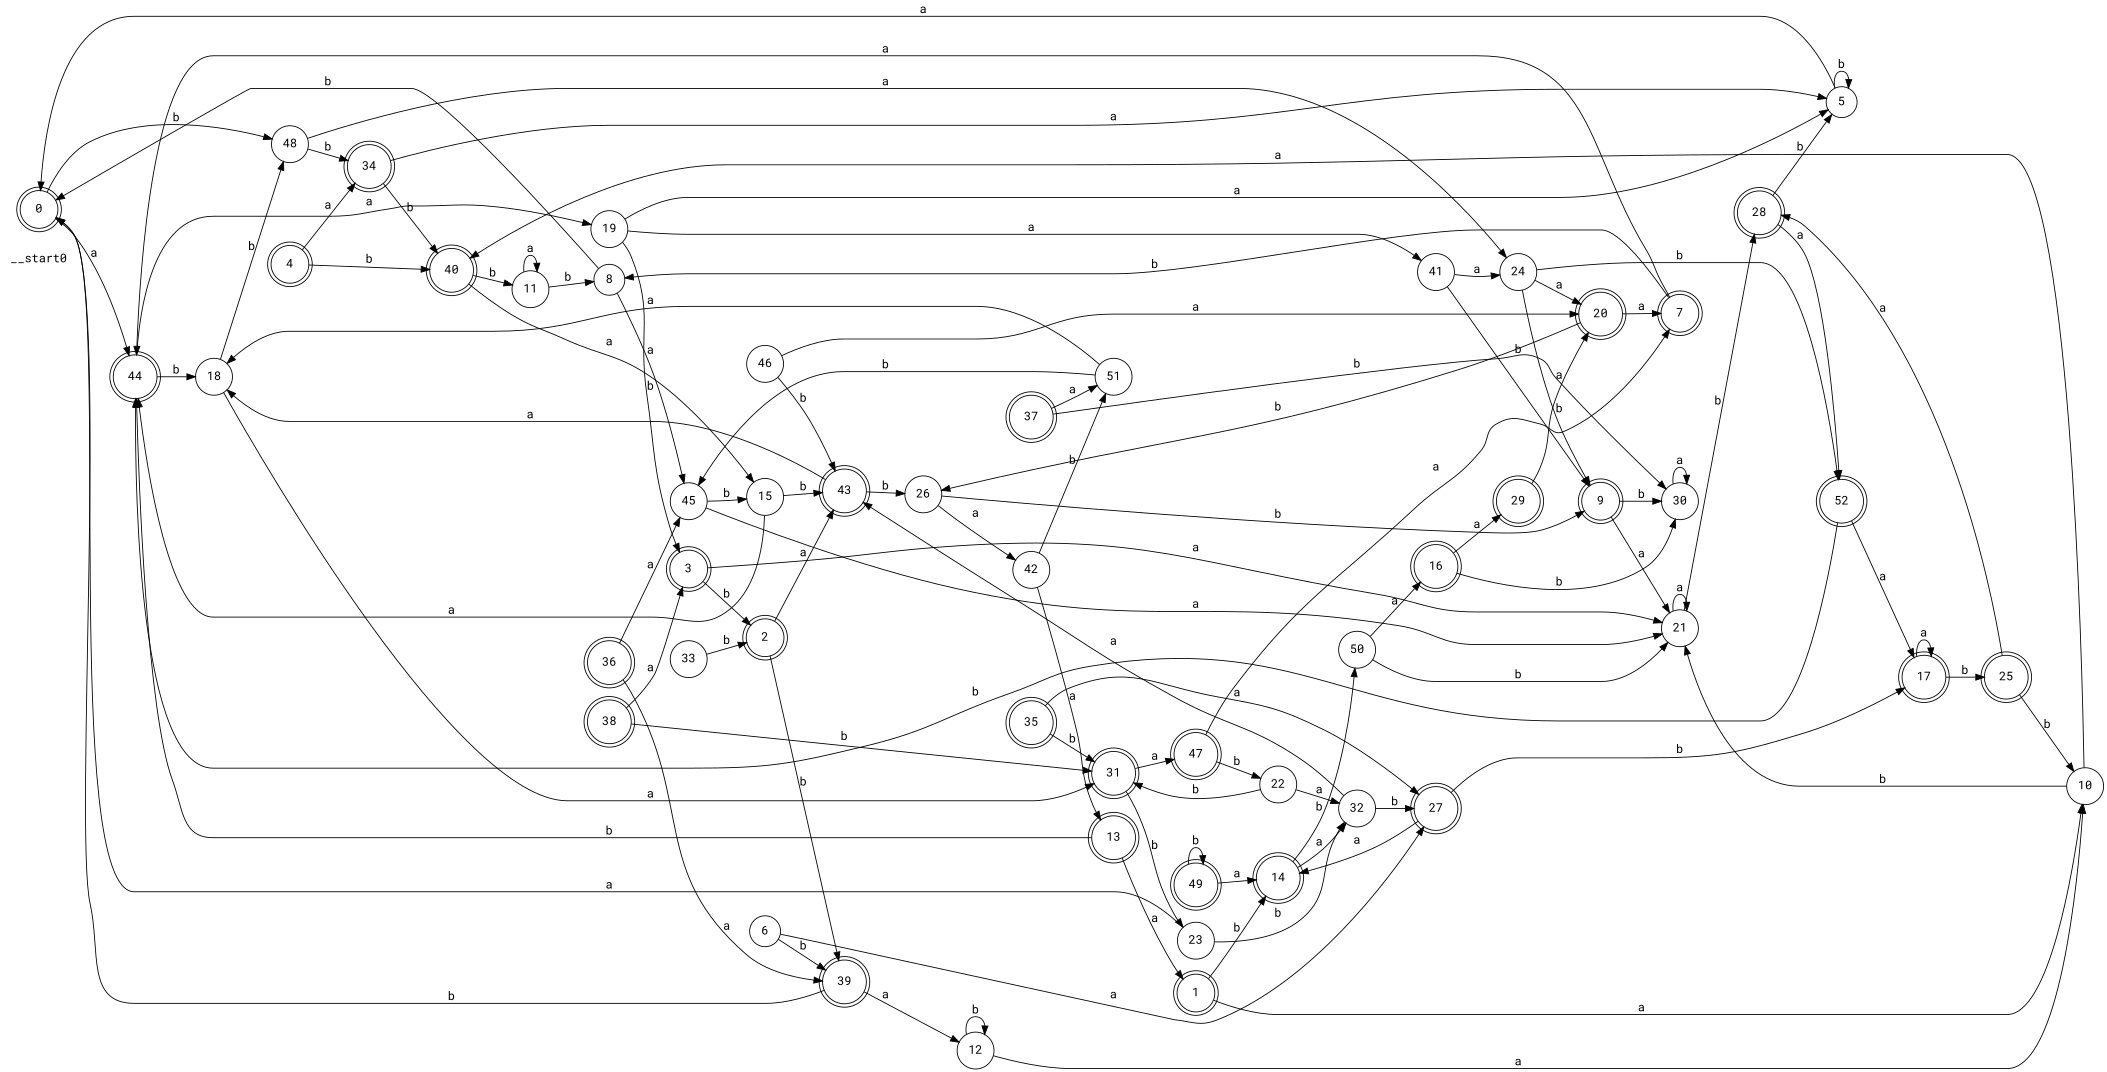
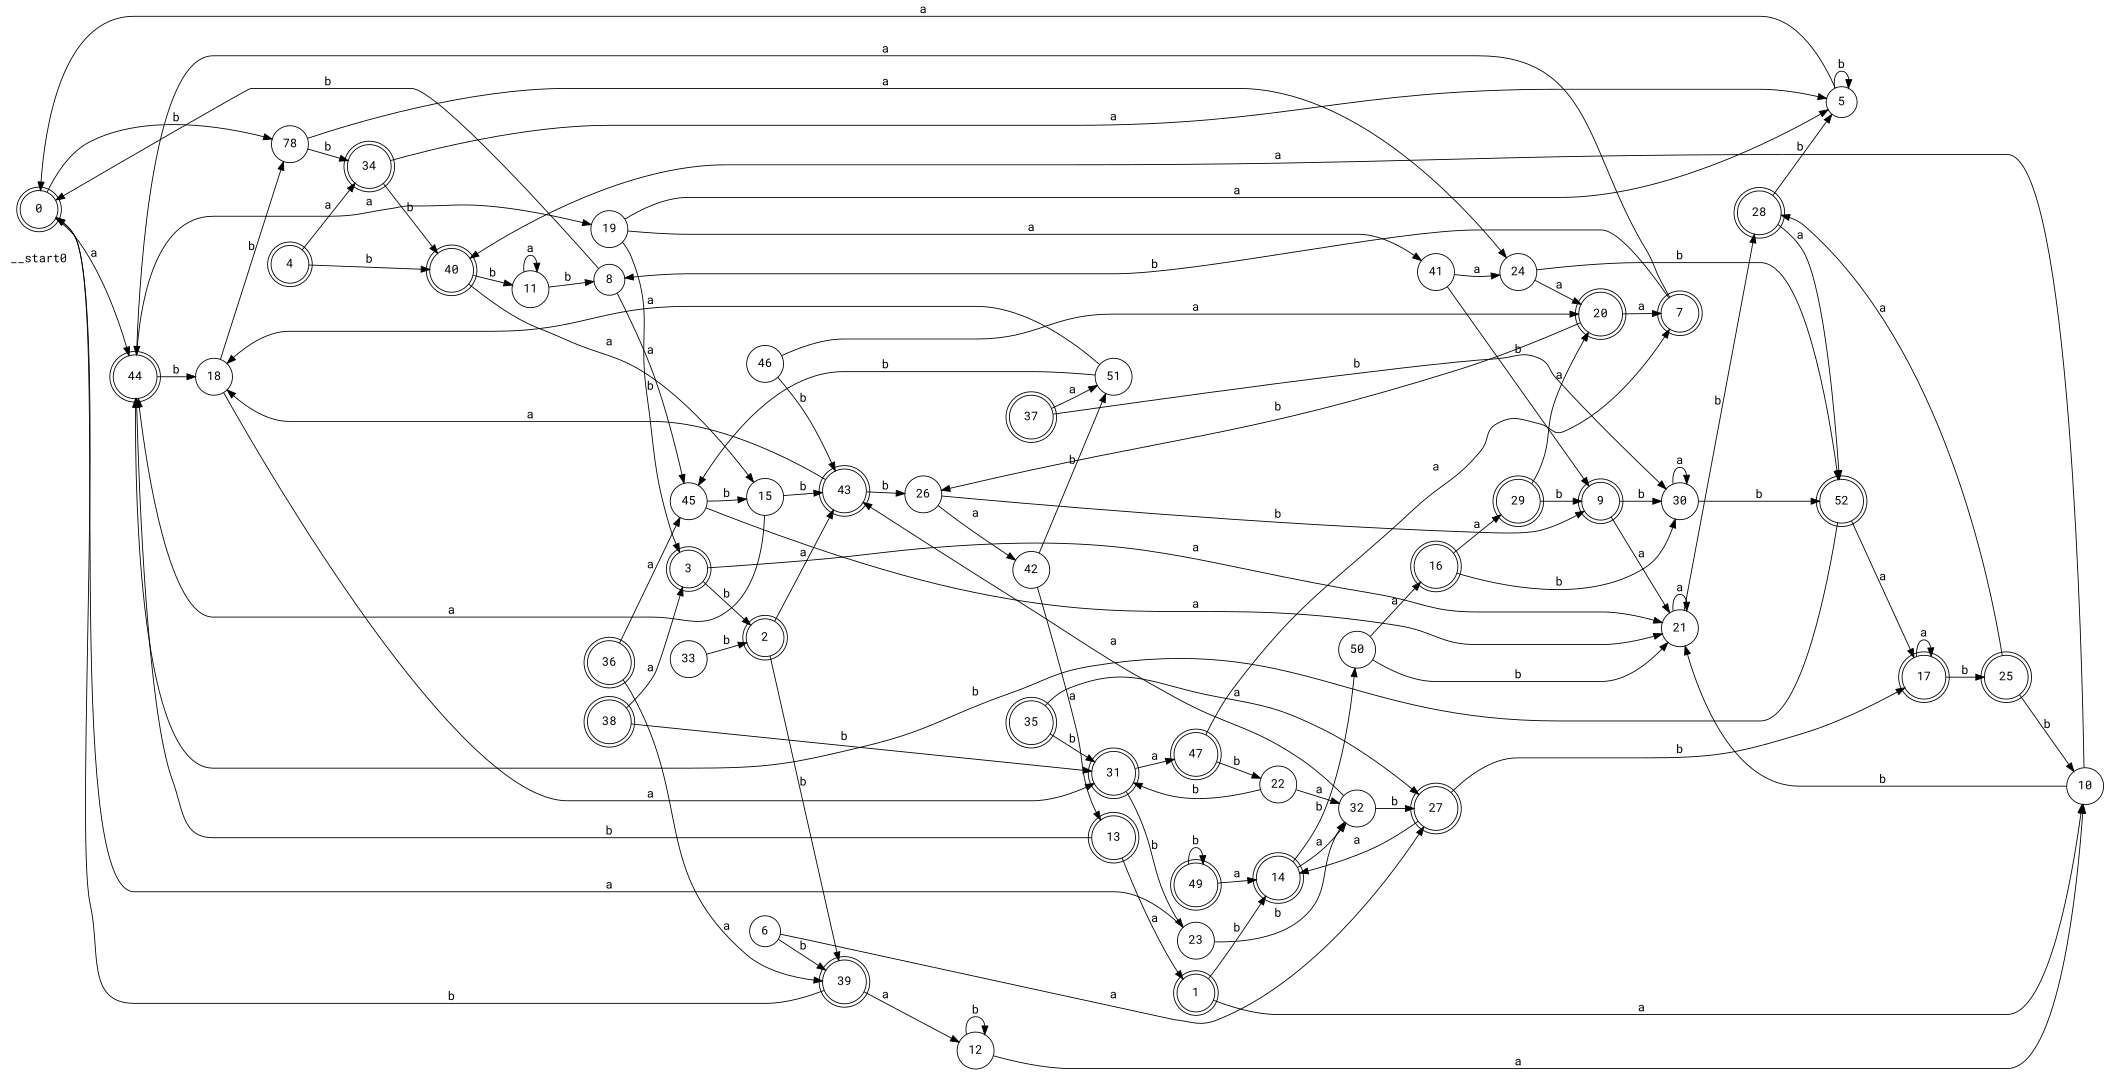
(290, 144) -> (290, 144)
(1546, 387) -> (1557, 501)
none -> (1755, 501)
